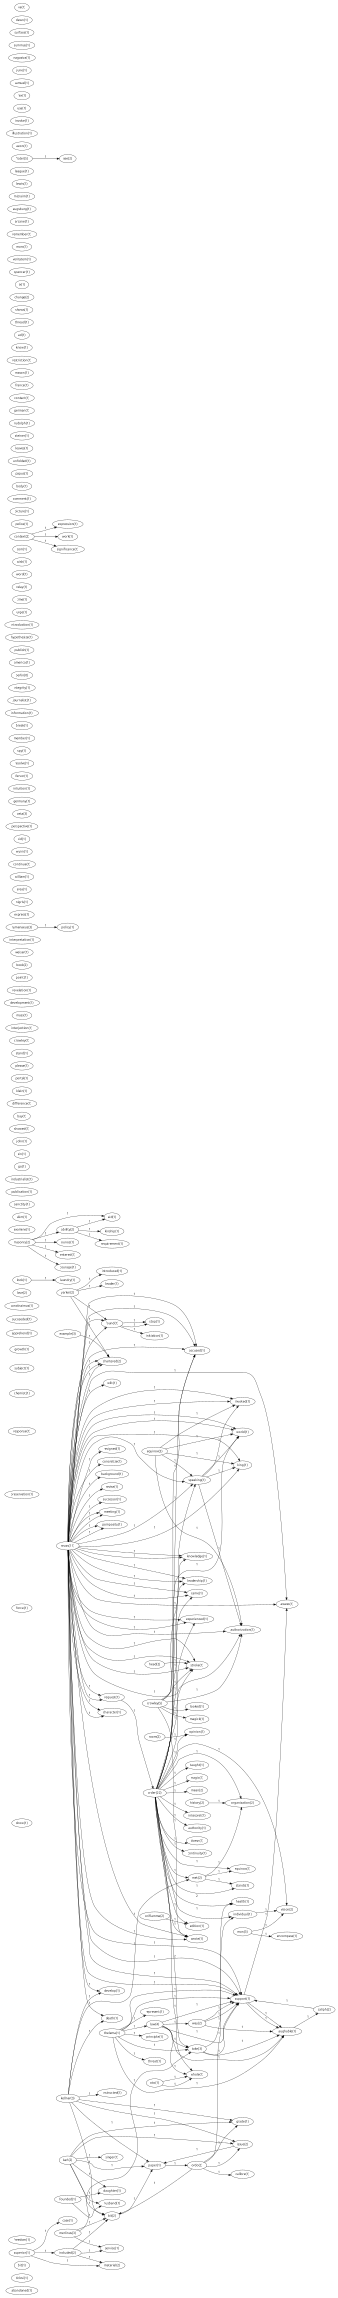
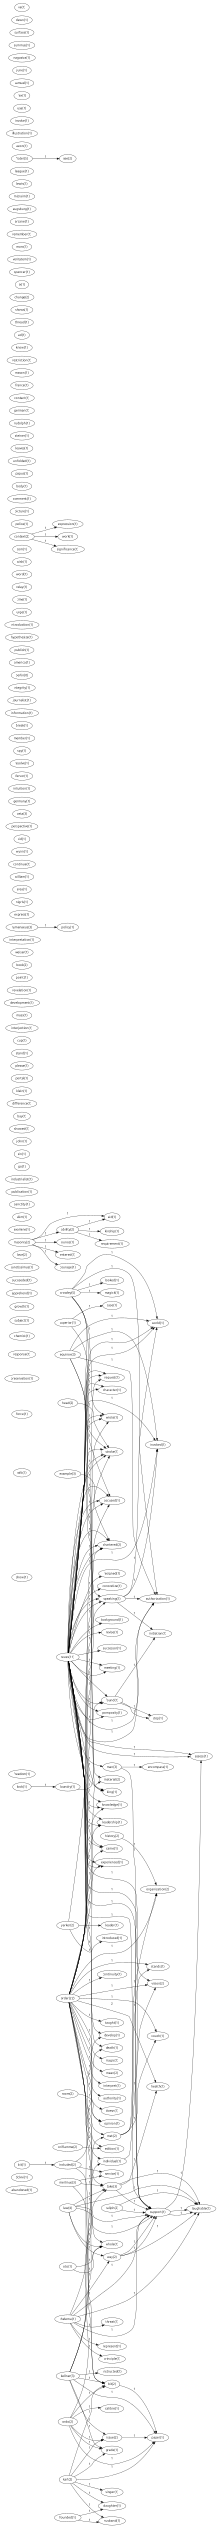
(22, 1041) -> (22, 1041)
(90, 1308) -> (93, 1751)
(74, 1459) -> (75, 1718)
(220, 1473) -> (134, 1615)
(139, 1741) -> (89, 1579)
(243, 1869) -> (158, 2036)
(305, 2021) -> (157, 2193)
(134, 2029) -> (90, 2289)
(175, 2165) -> (105, 2464)
(43, 2253) -> (41, 2165)
